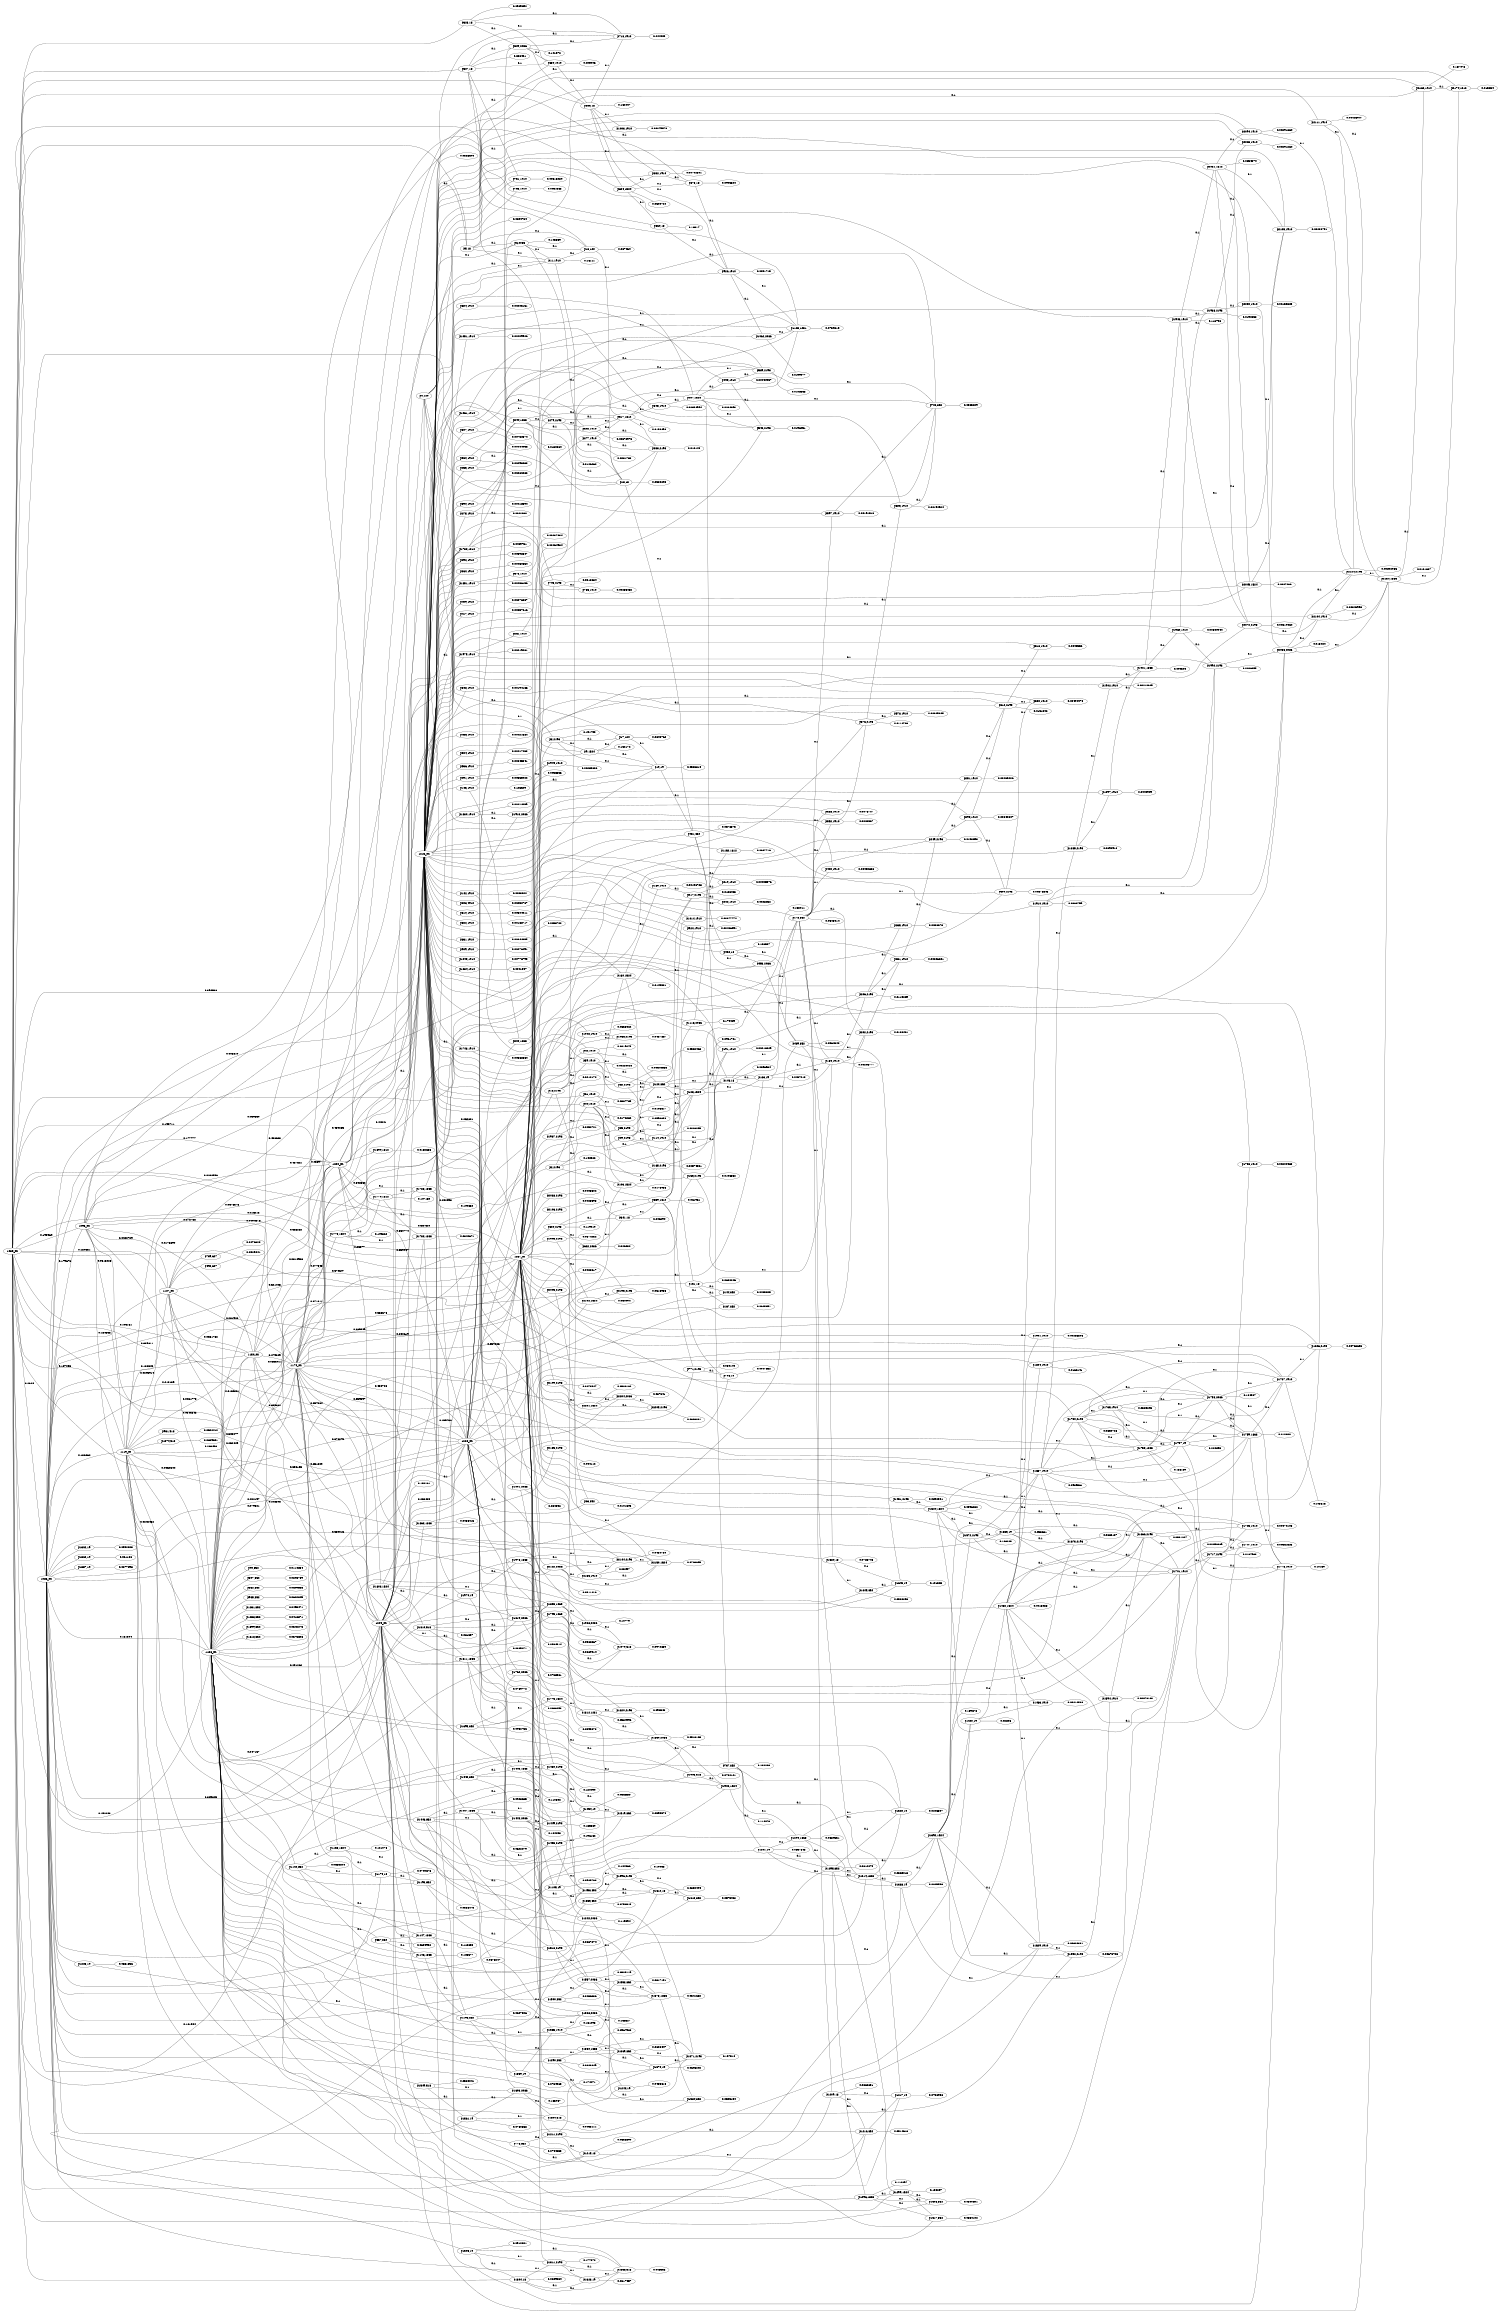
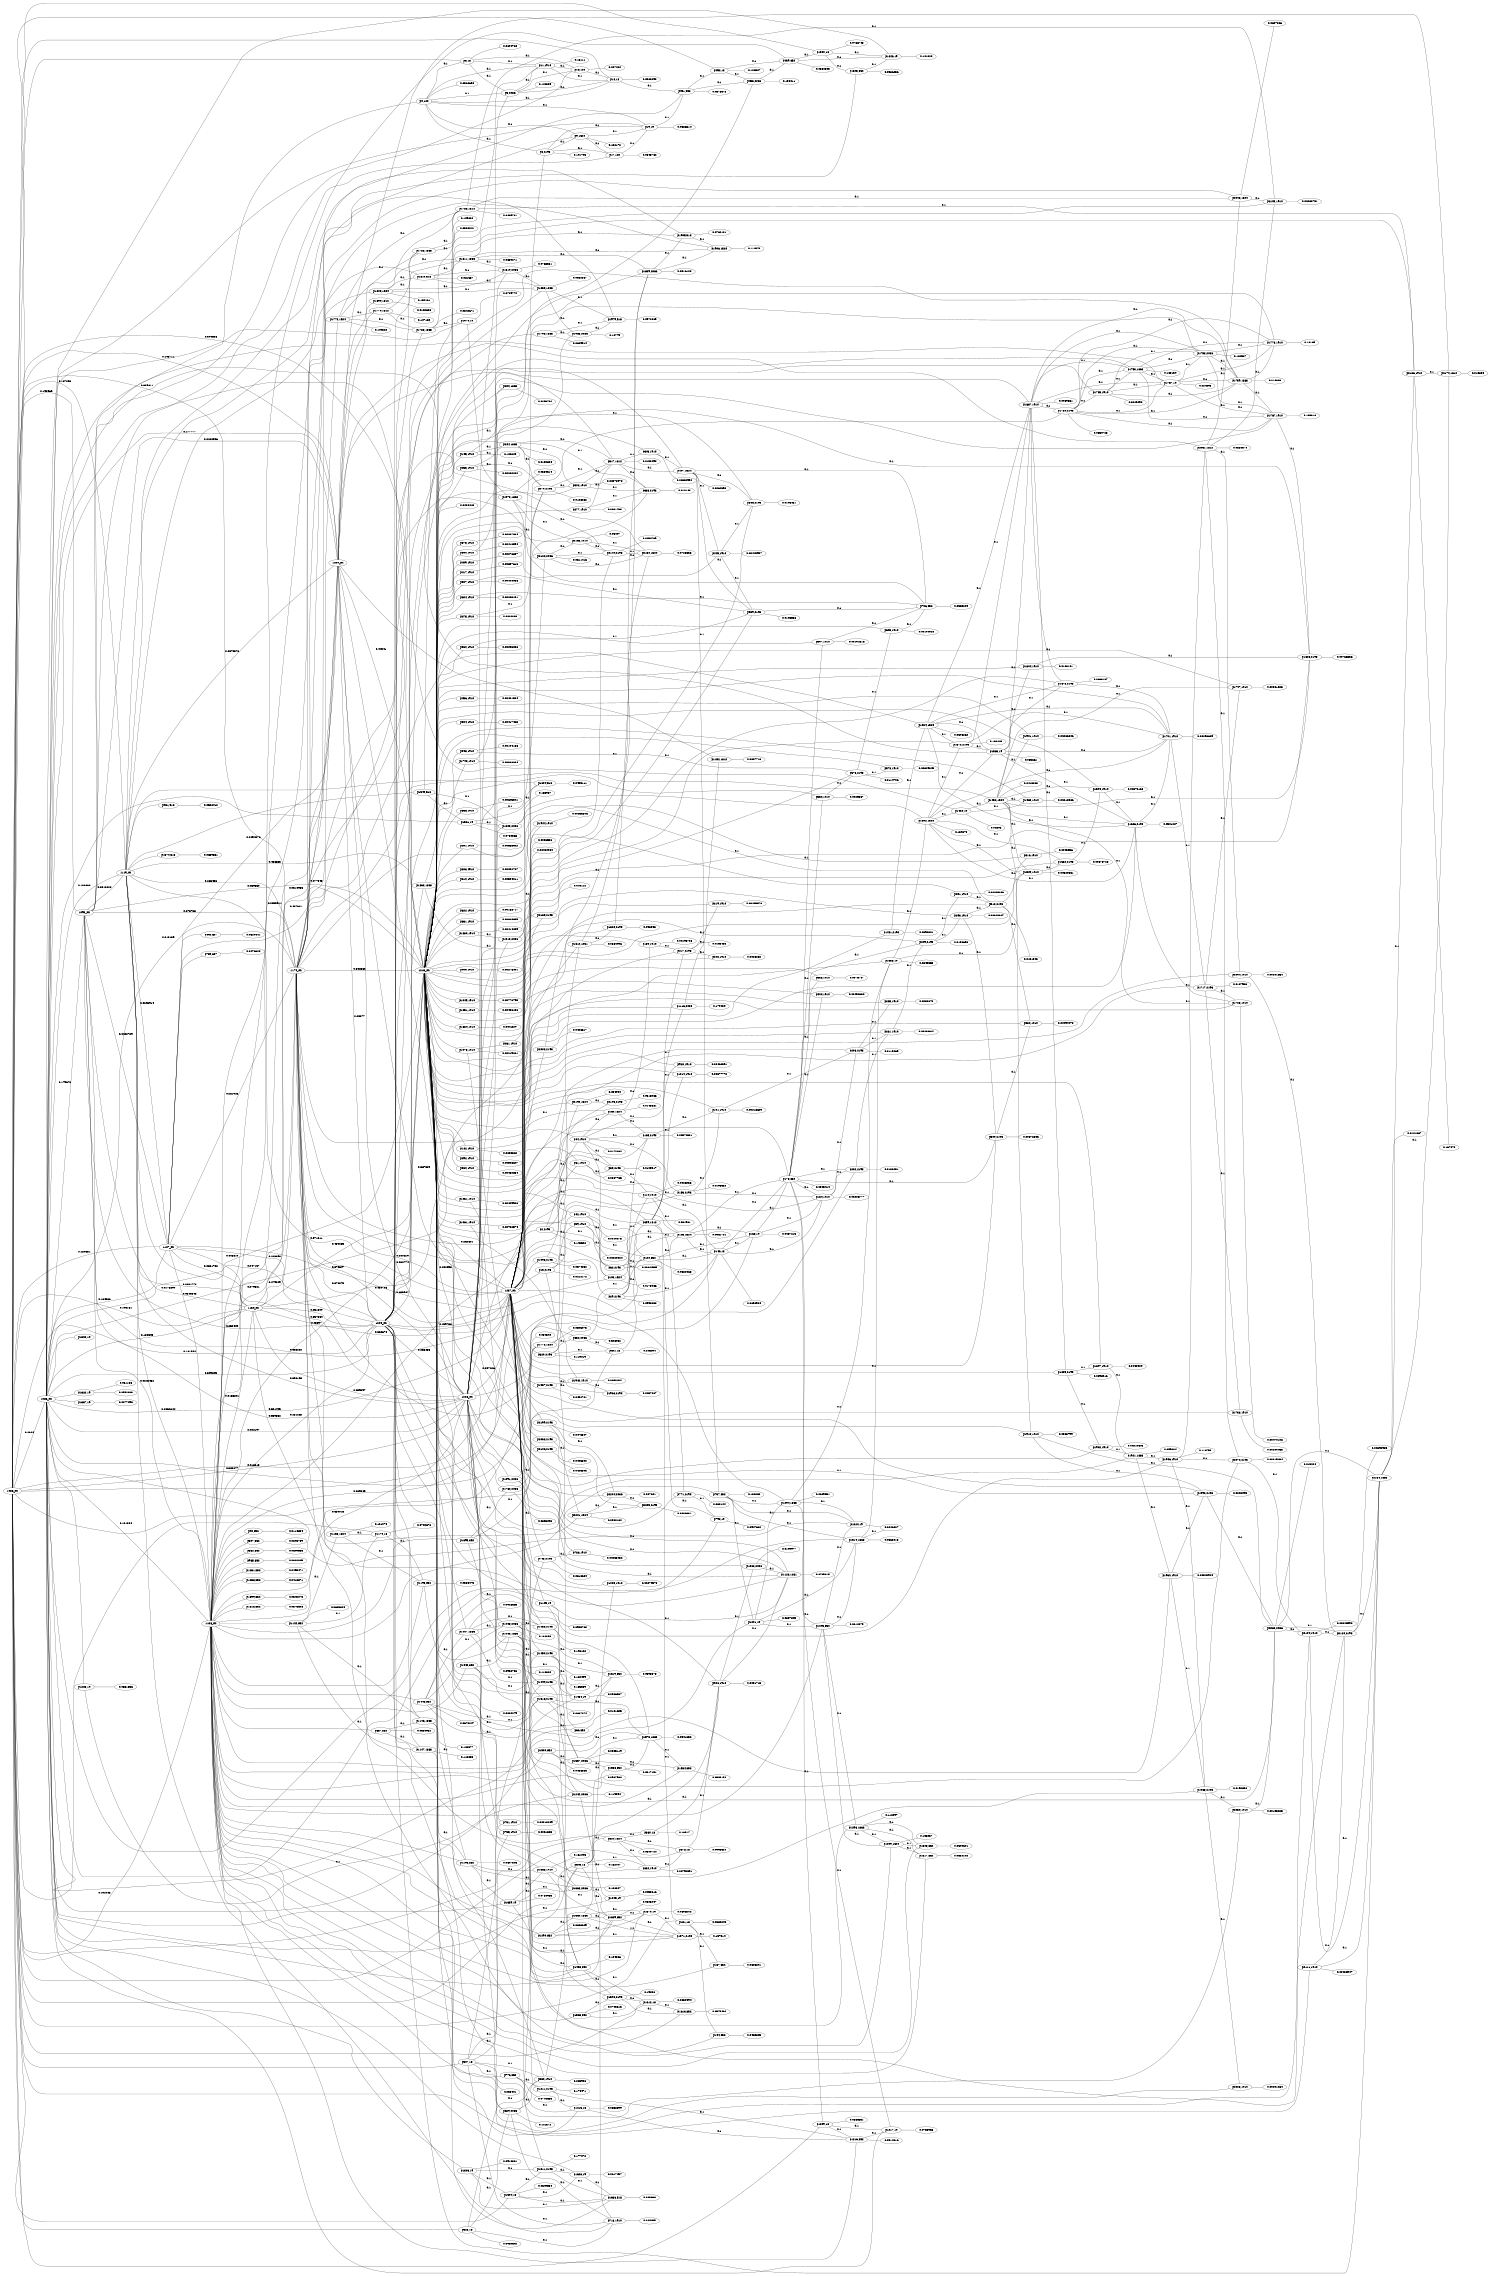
(494, 579) -> (436, 751)
(104, 1548) -> (104, 1393)
(893, 1847) -> (874, 1534)
(533, 1998) -> (542, 1888)
(642, 2039) -> (632, 1928)
